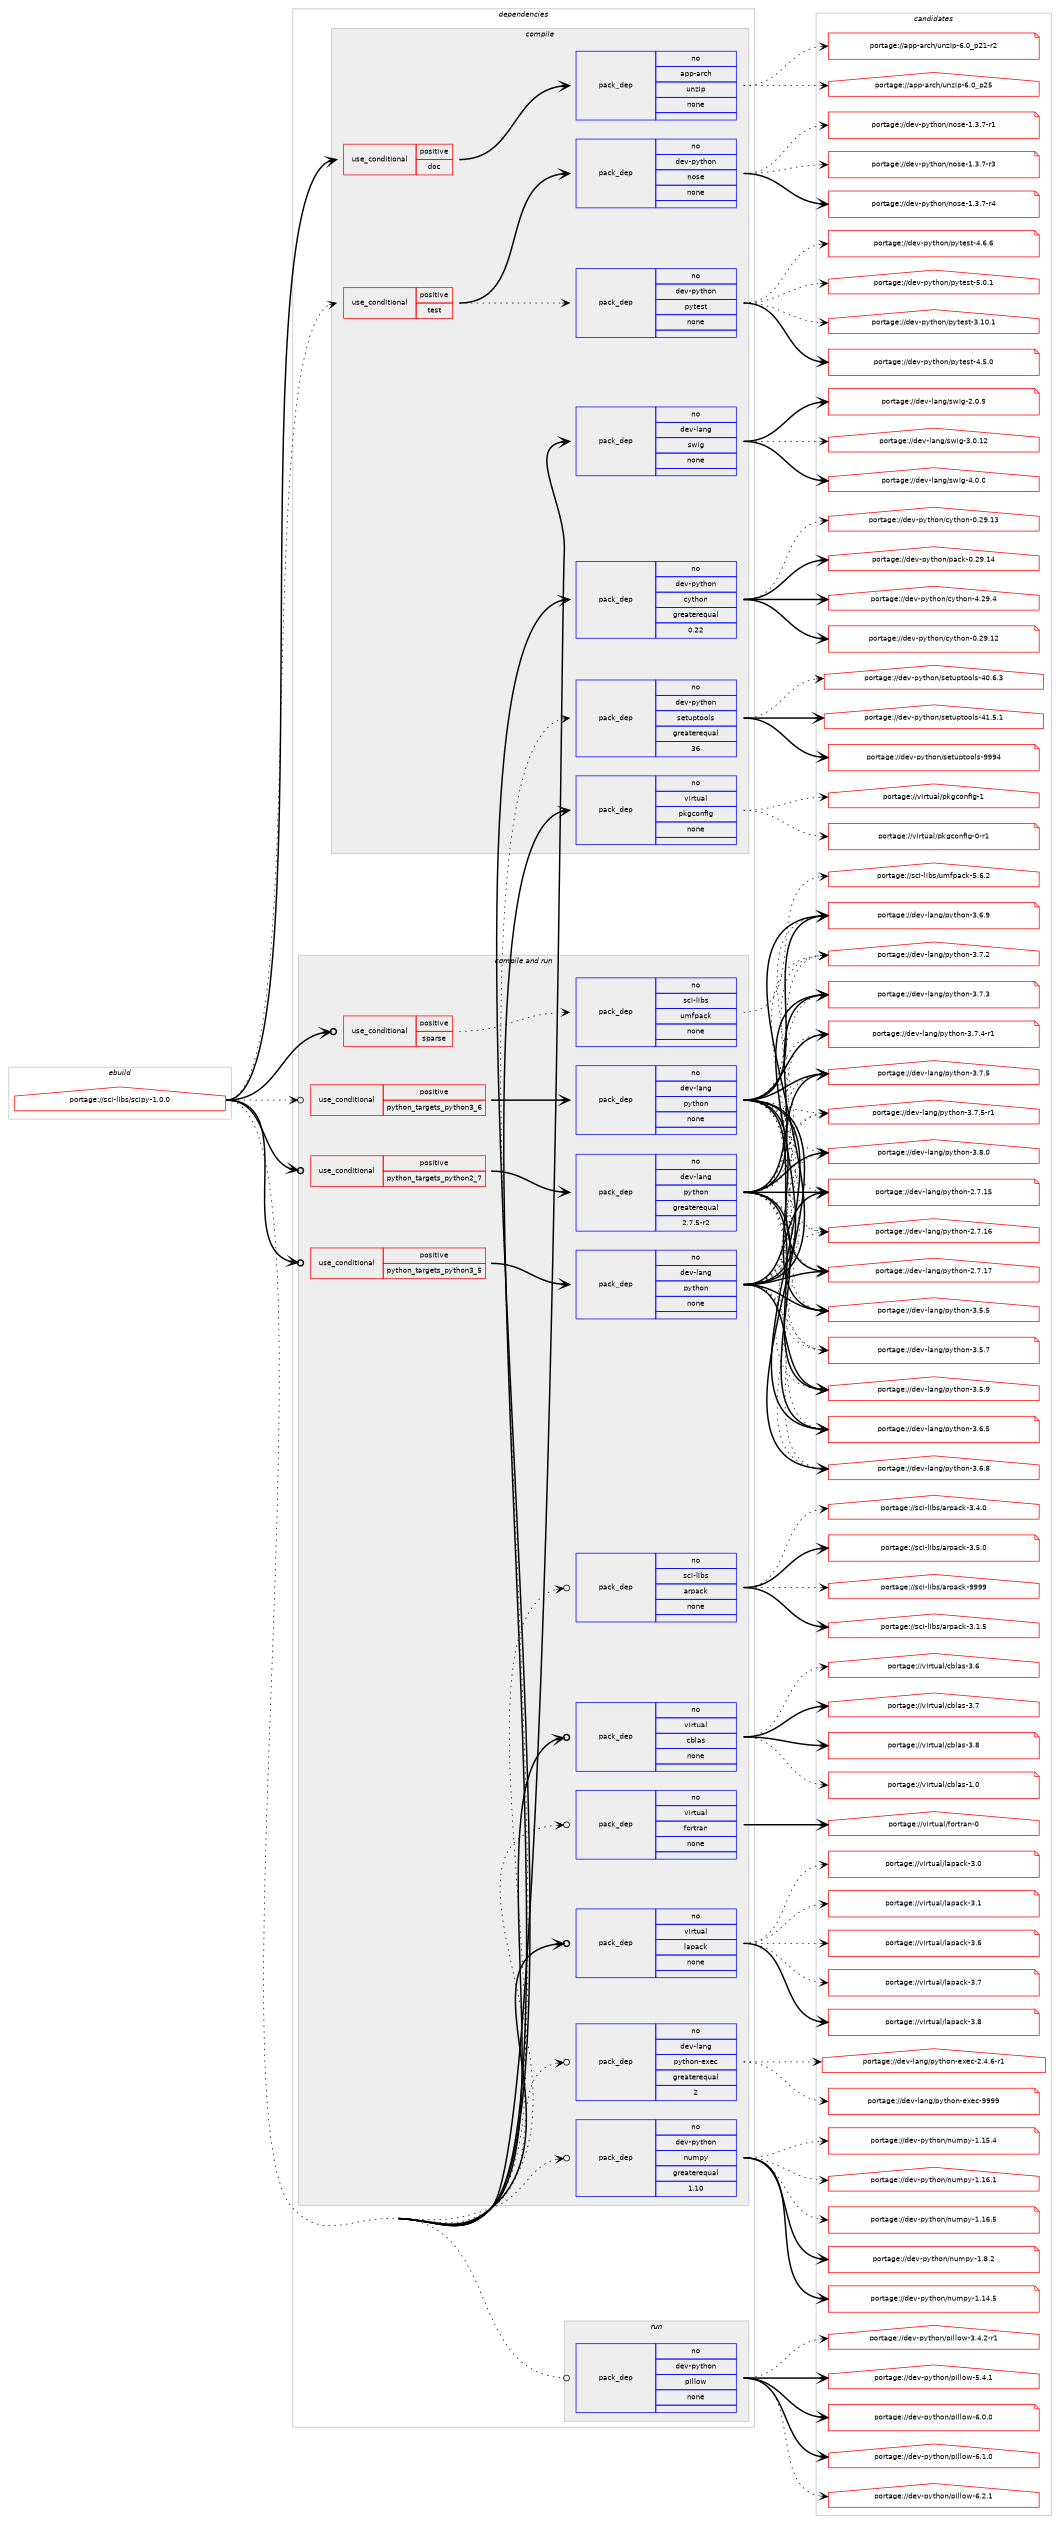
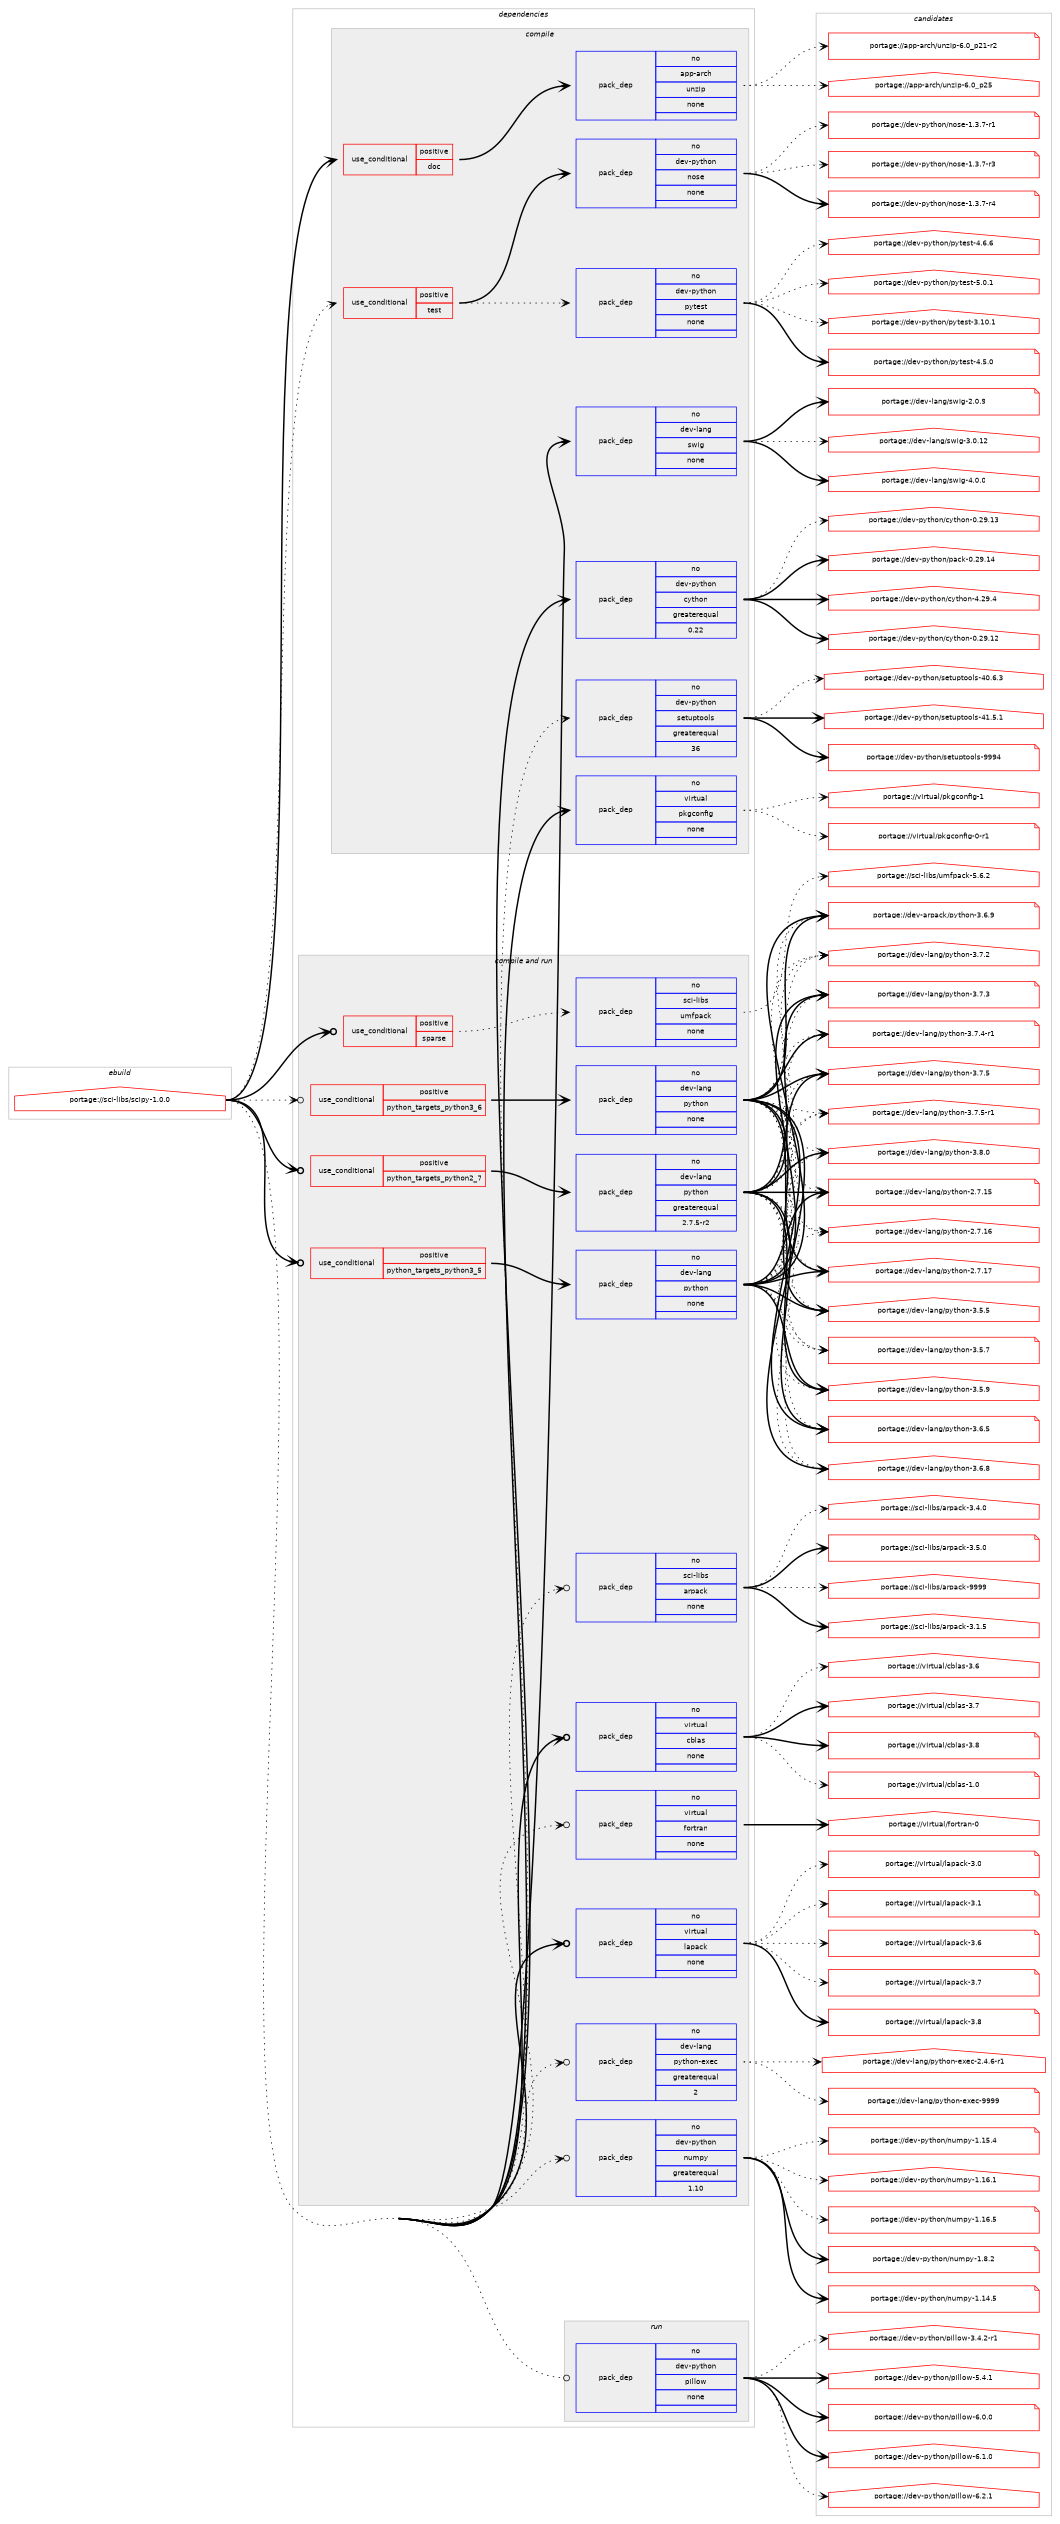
(934, 244) -> (934, 244)
(934, 639) -> (934, 639)
(934, 916) -> (934, 916)
